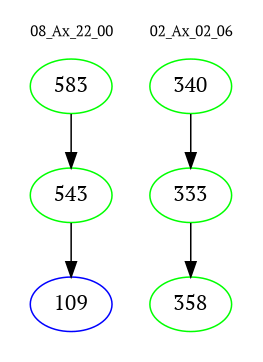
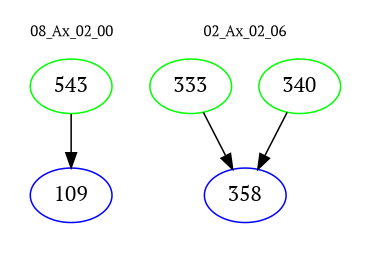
(72, 33) -> (72, 33)
(71, 86) -> none
(191, 133) -> (276, 134)
(191, 304) -> (245, 195)
